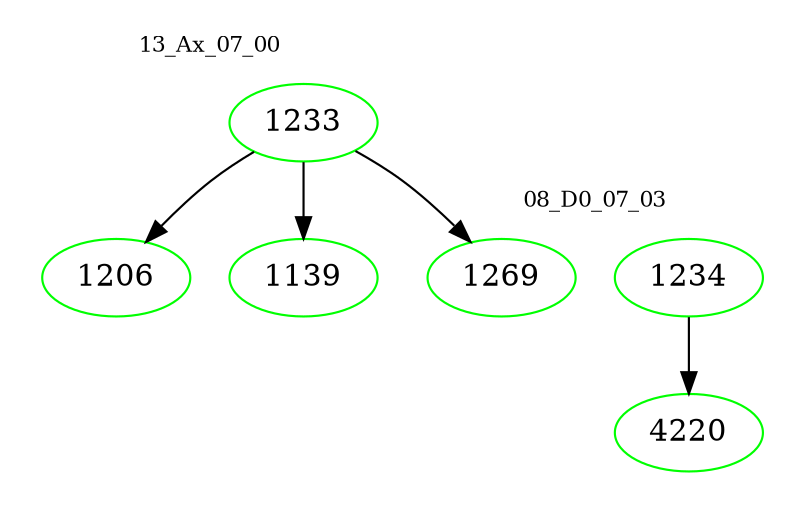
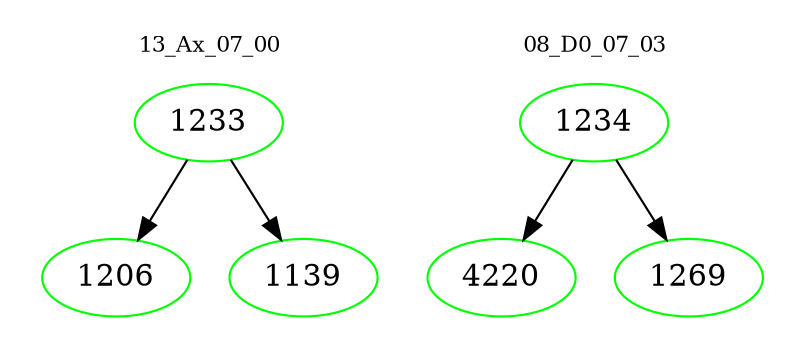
(425, 198) -> (635, 190)
